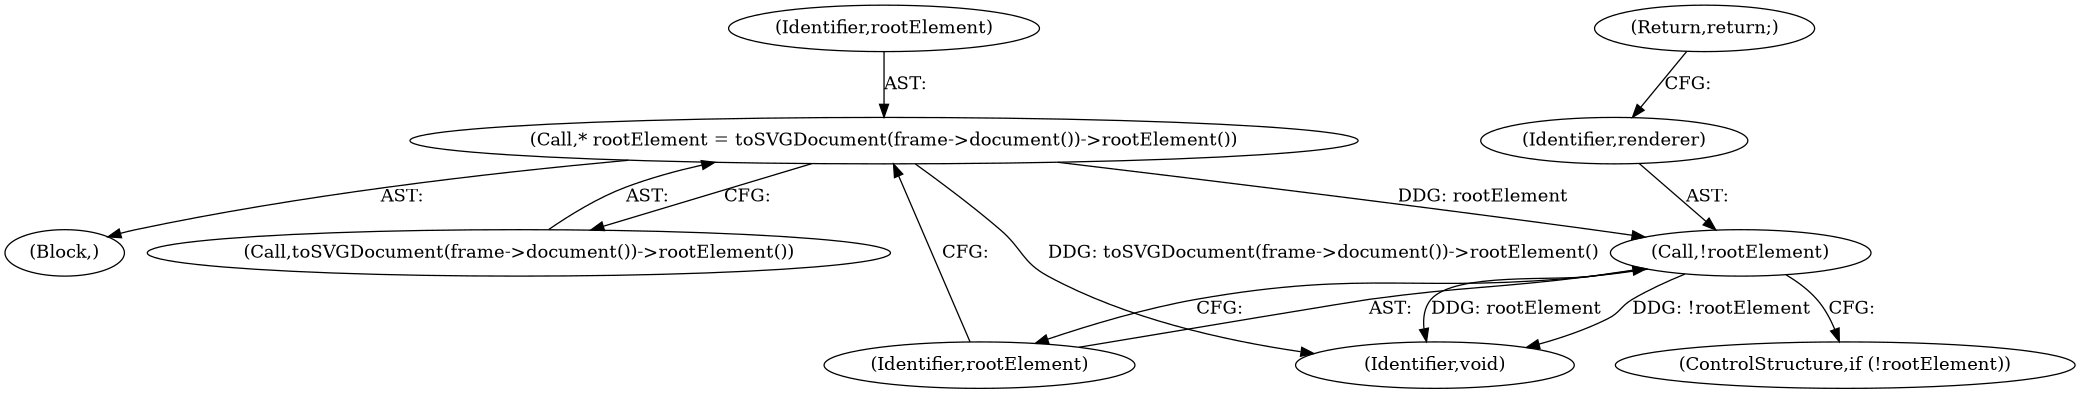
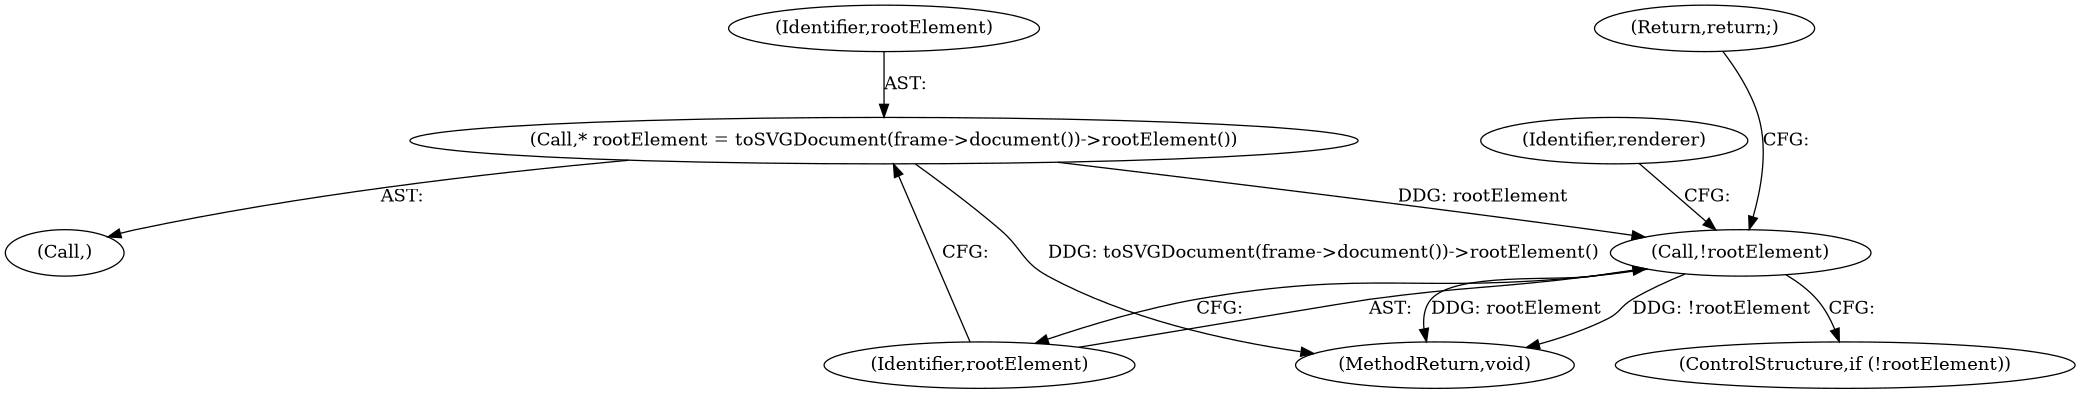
(1664, 79) -> (1762, 130)
(1710, 197) -> (1710, 197)
(65, 253) -> (65, 253)
(519, 253) -> none
(1435, 365) -> (1435, 365)
